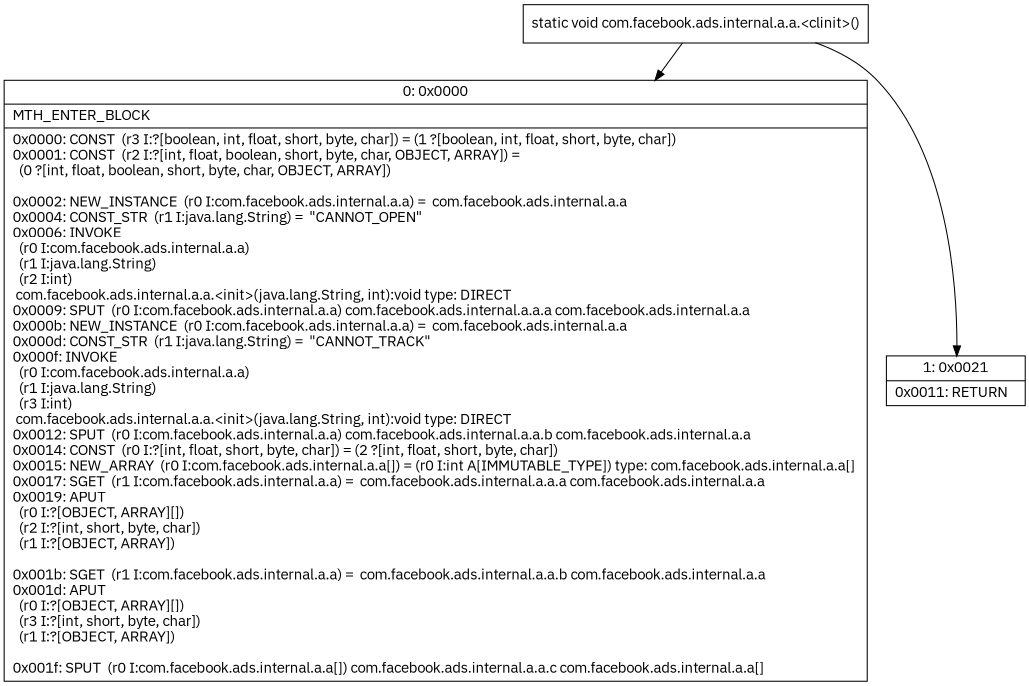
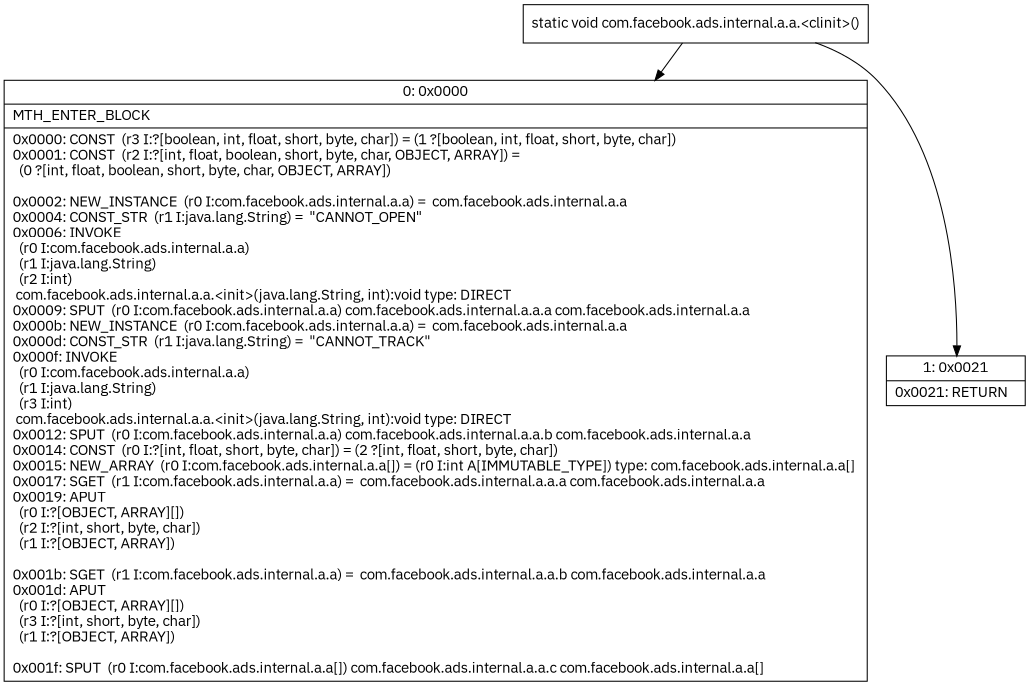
(956, 393) -> (956, 393)
